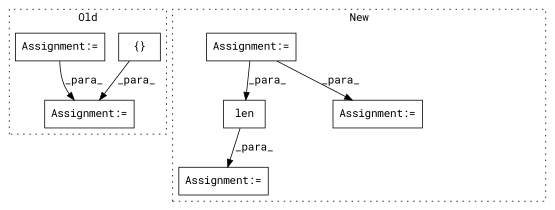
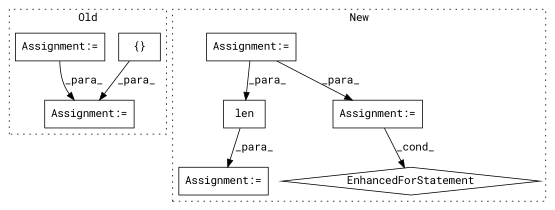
none -> (411, 181)
